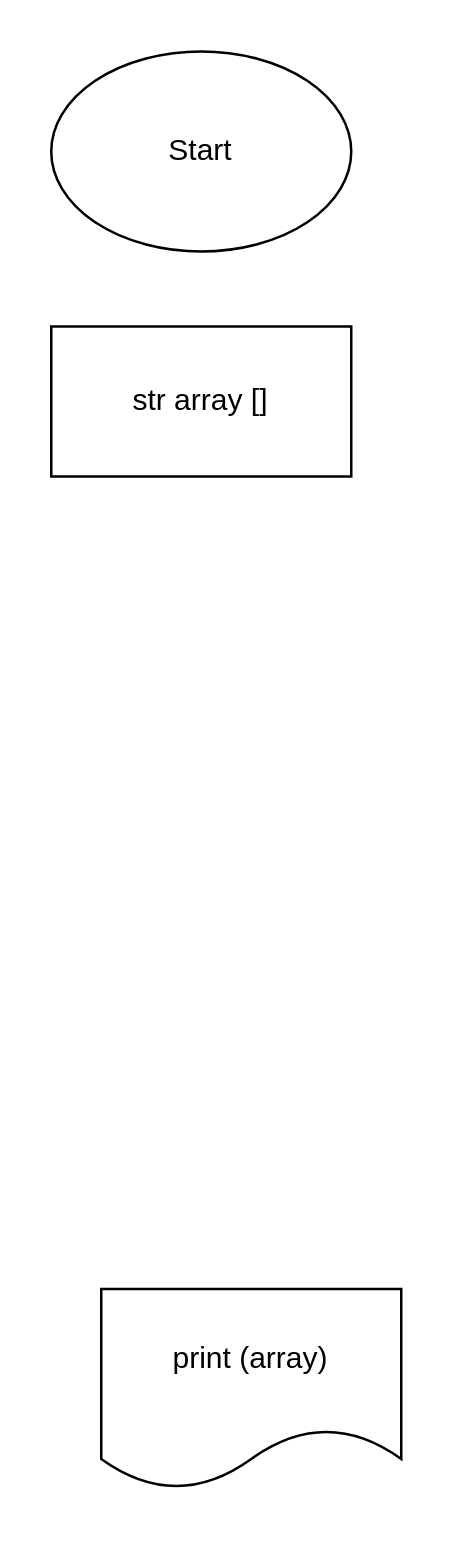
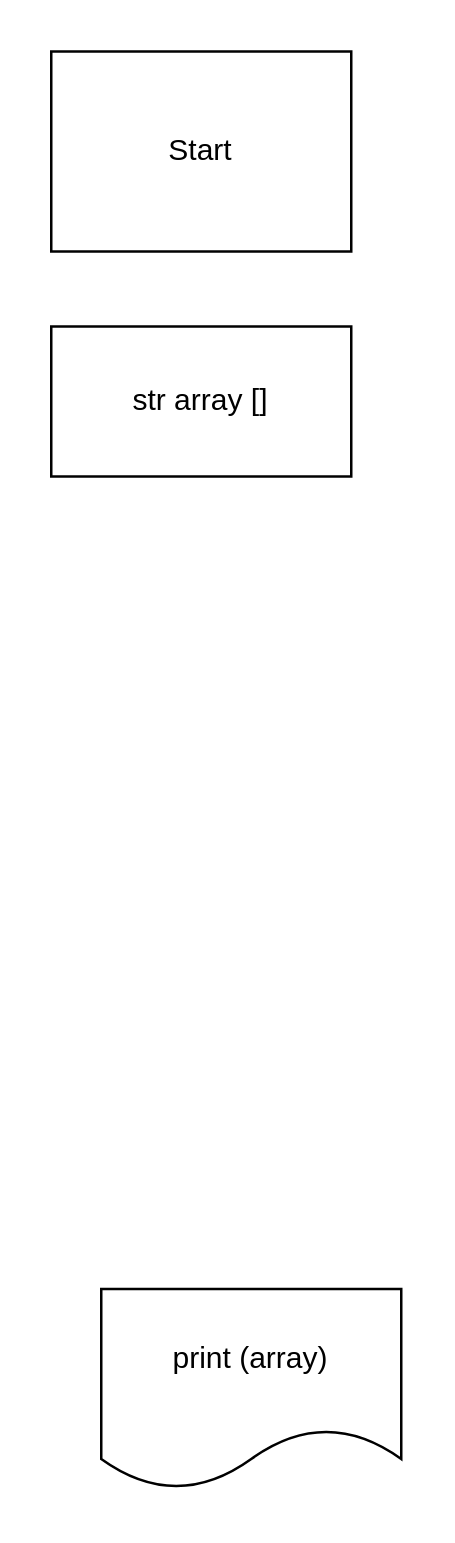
(201, 151) -> (201, 151)
